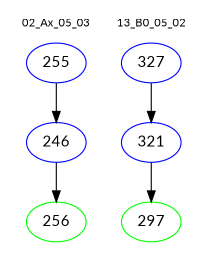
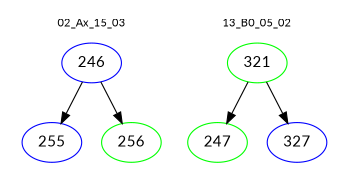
(56, 24) -> (92, 24)
(56, 97) -> (74, 98)
(151, 97) -> (275, 98)
(151, 142) -> (257, 63)
(151, 222) -> (218, 142)
